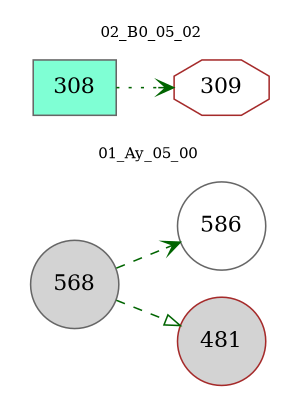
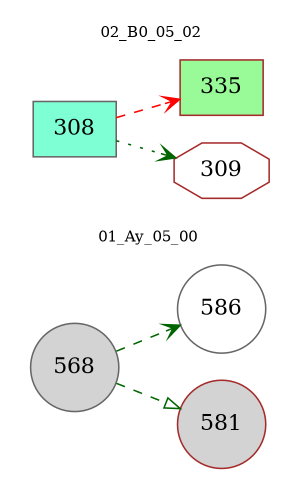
none -> (222, 88)
(222, 341) -> (222, 424)
